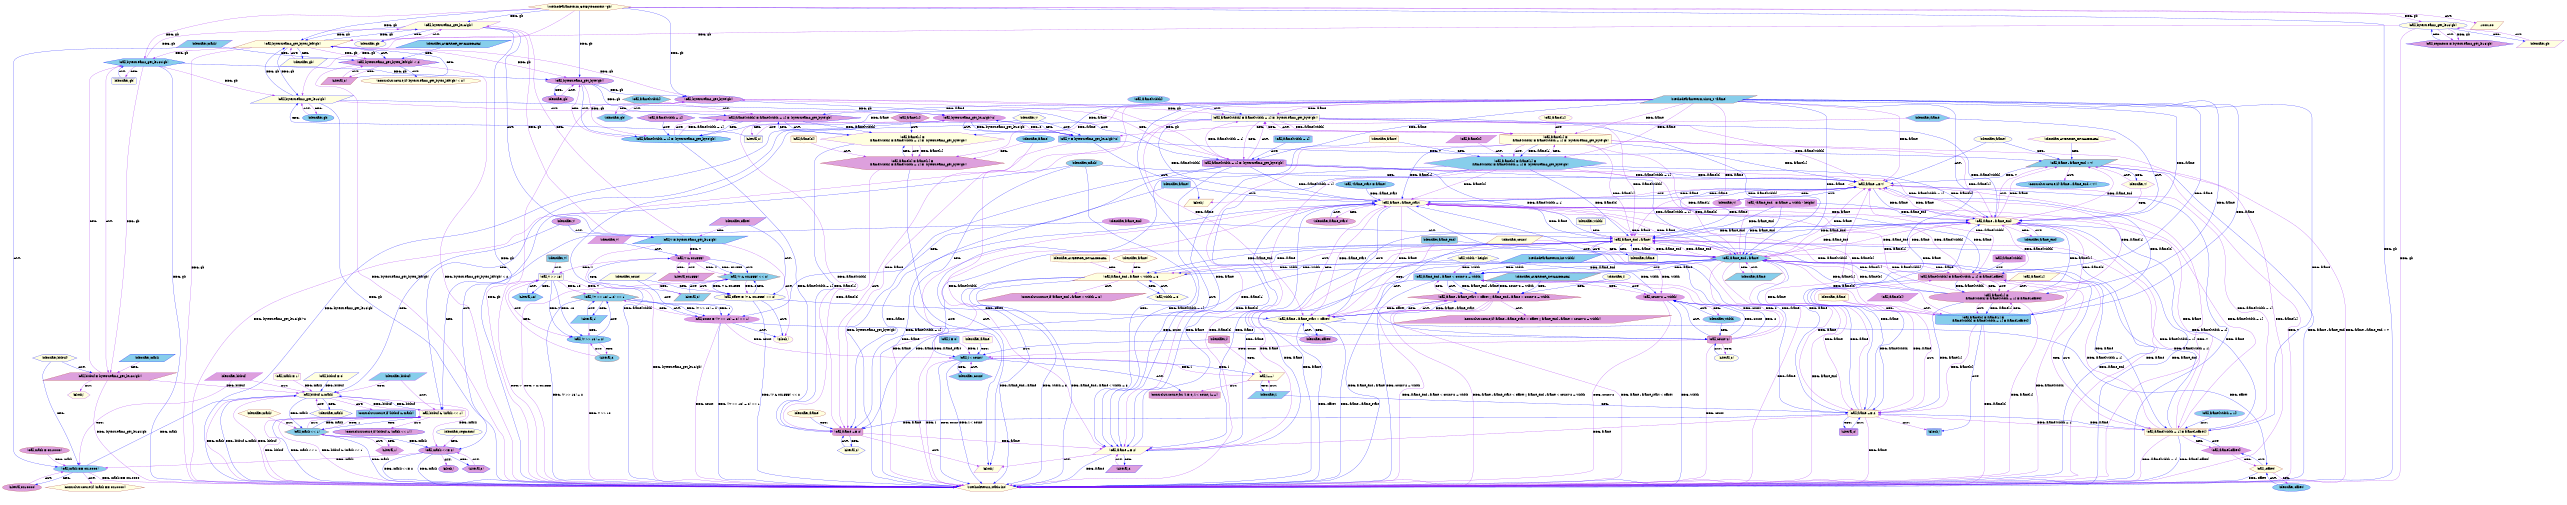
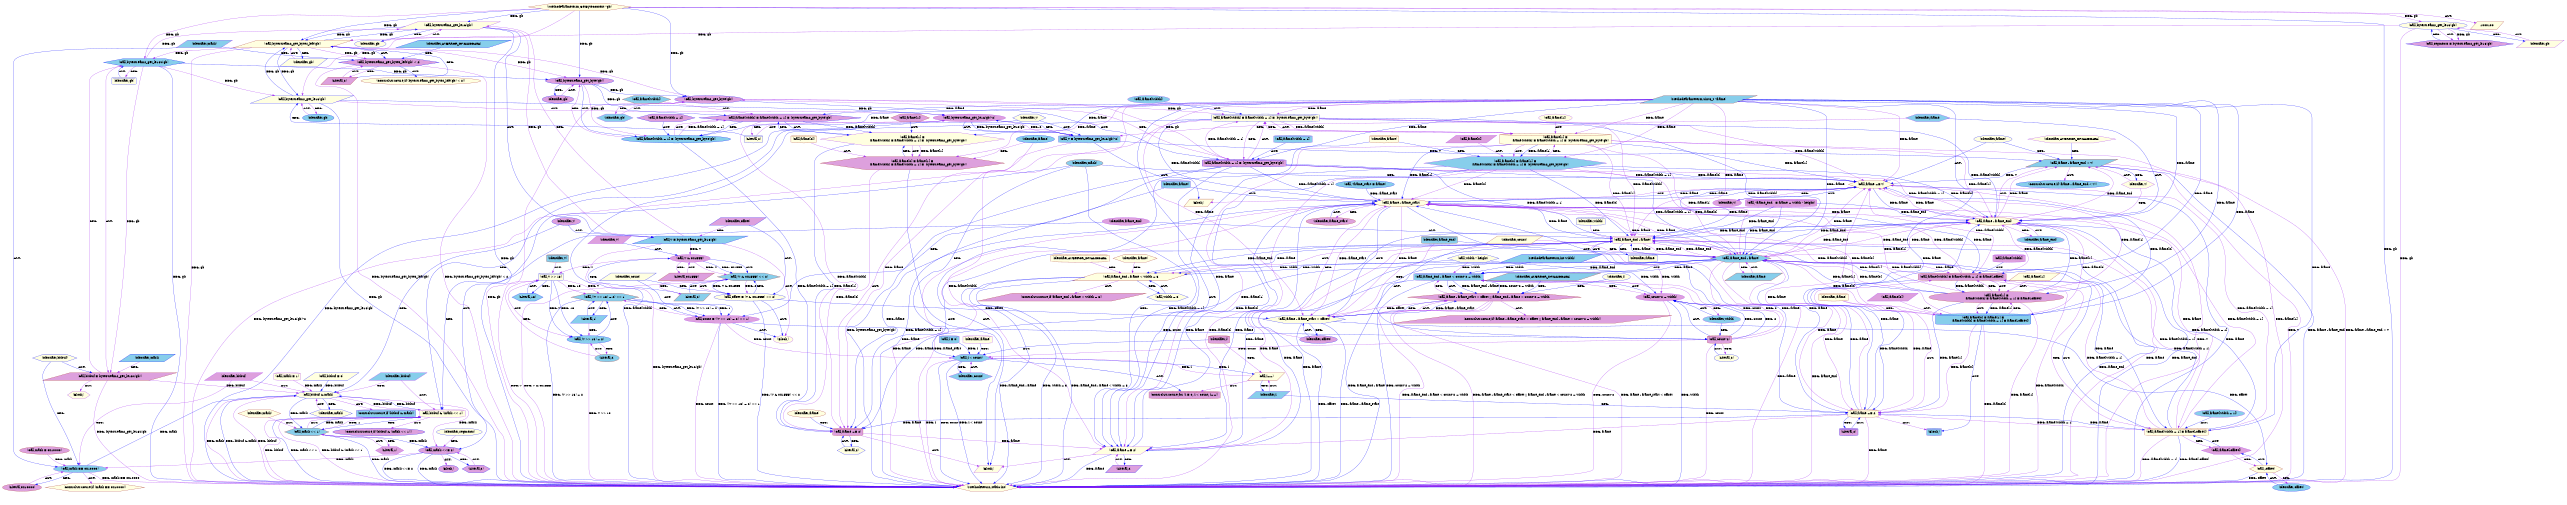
(1401, 203) -> (1401, 203)
(965, 347) -> (965, 347)
